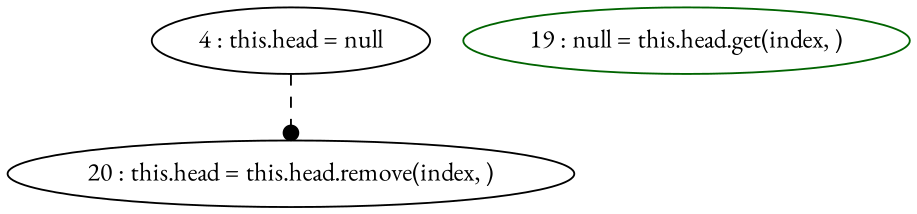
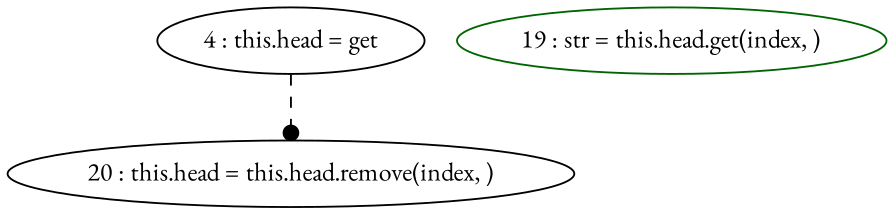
(291, 41) -> (291, 41)
(687, 41) -> (672, 41)
